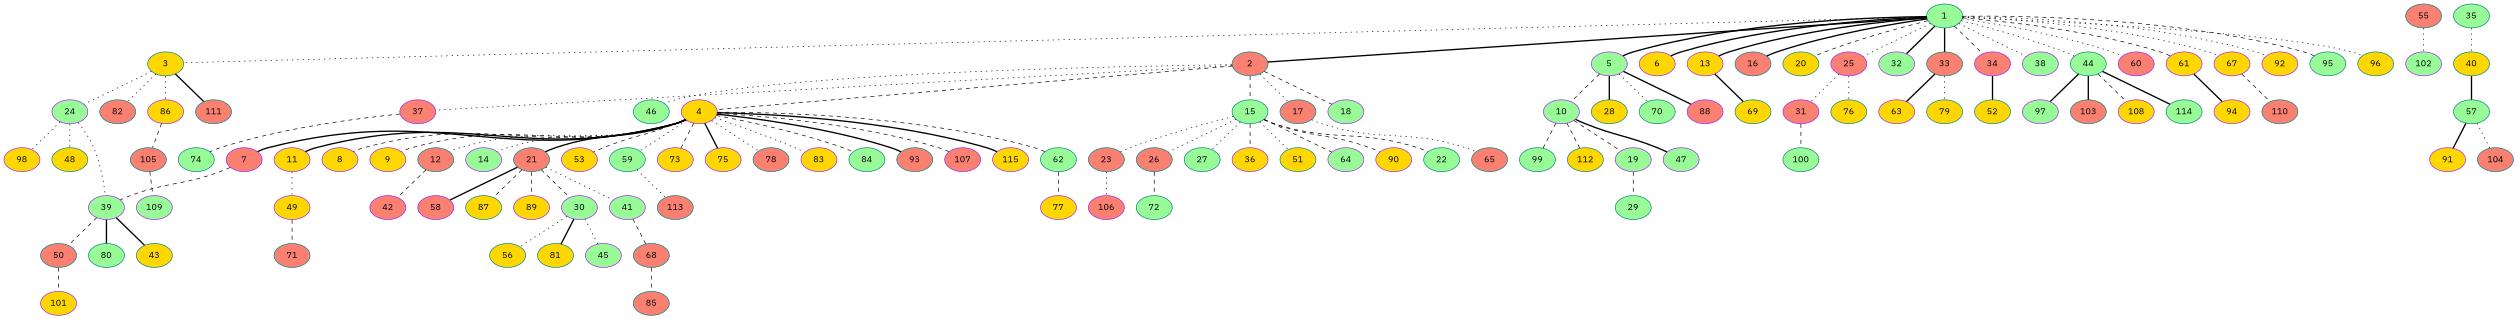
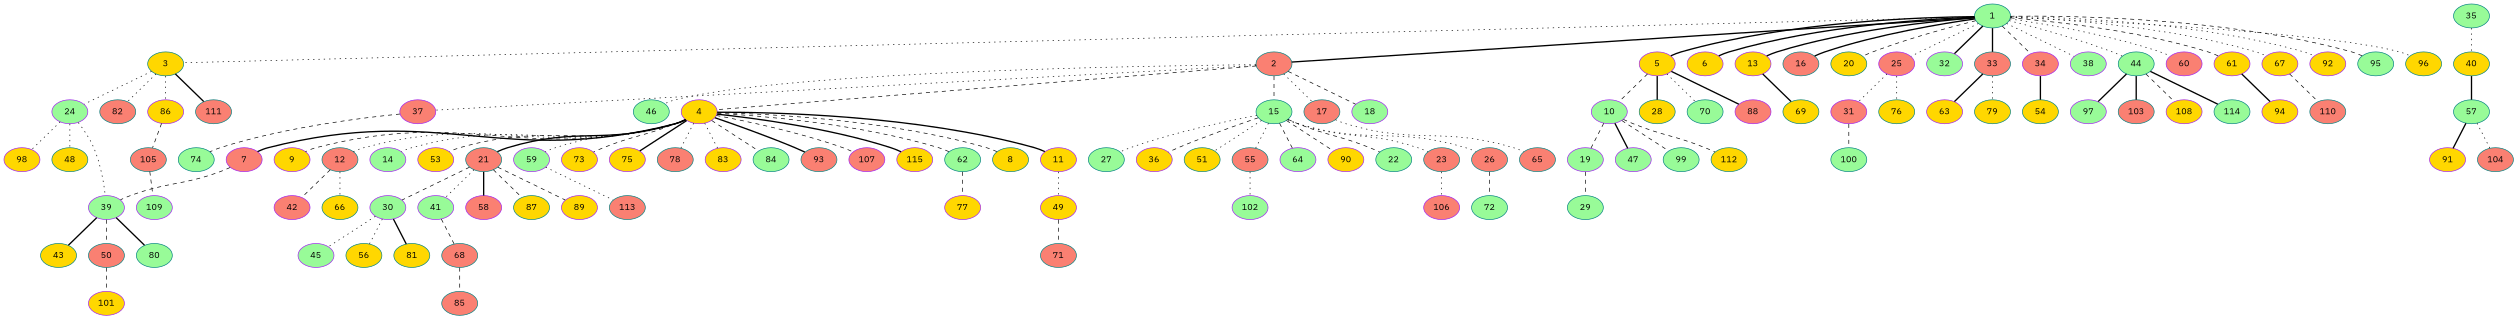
(1609, 64) -> (1657, 64)
(1993, 112) -> (2040, 112)
none -> (1262, 136)
(340, 160) -> (1011, 160)
(627, 160) -> (532, 160)
none -> (340, 208)
